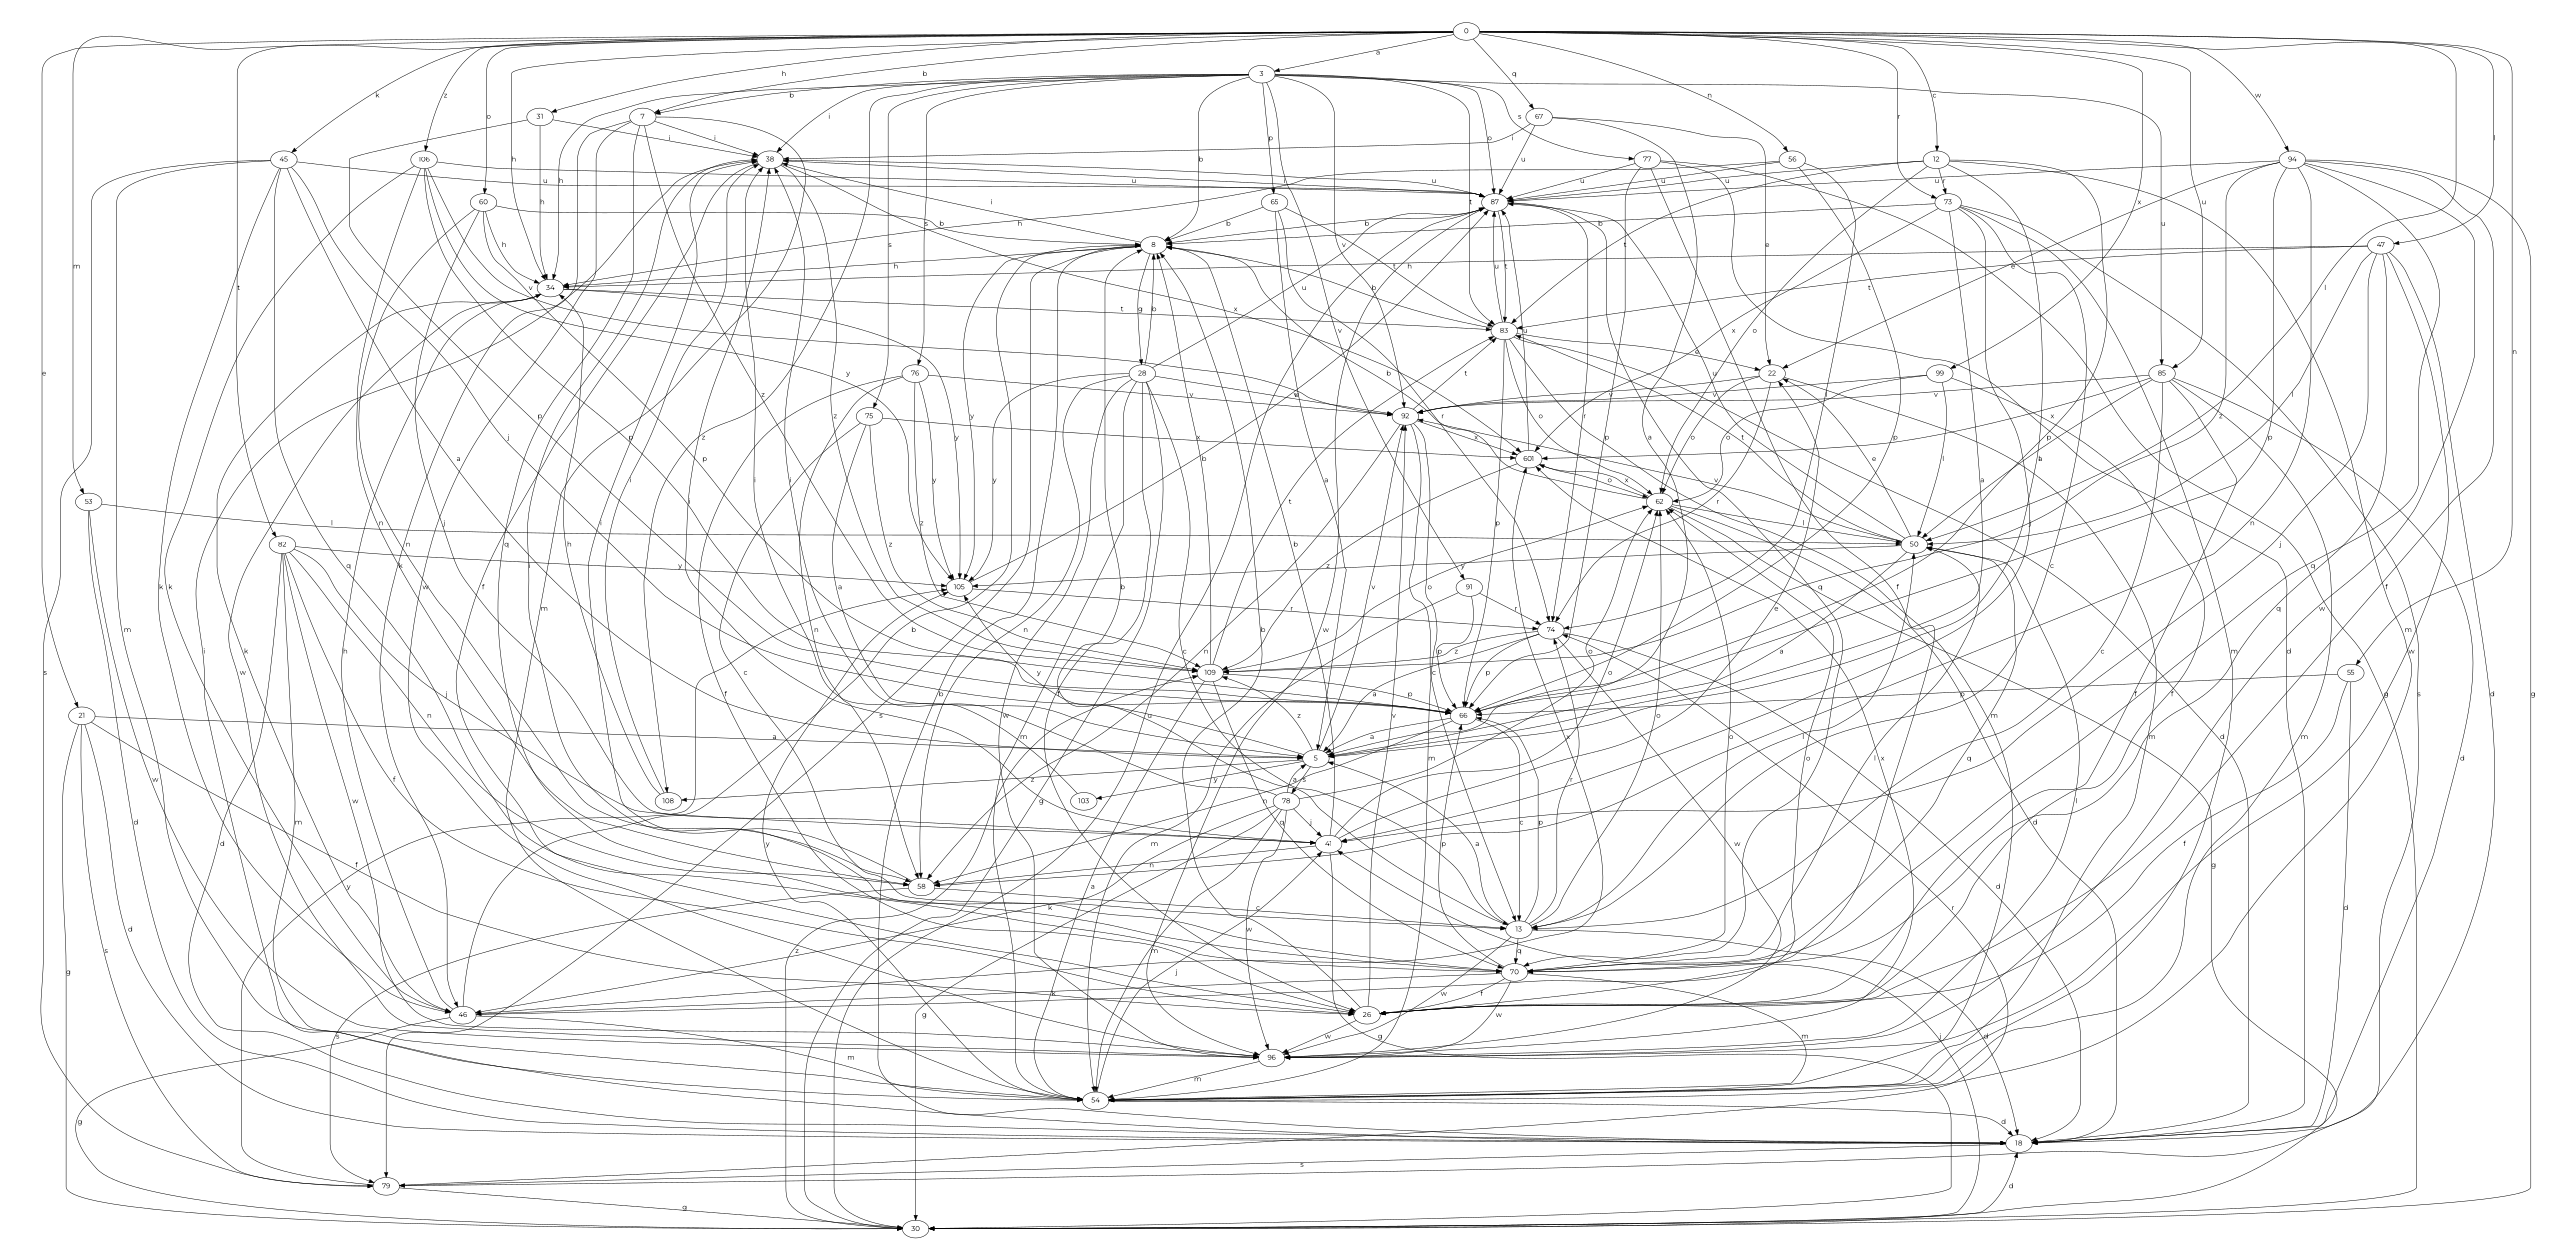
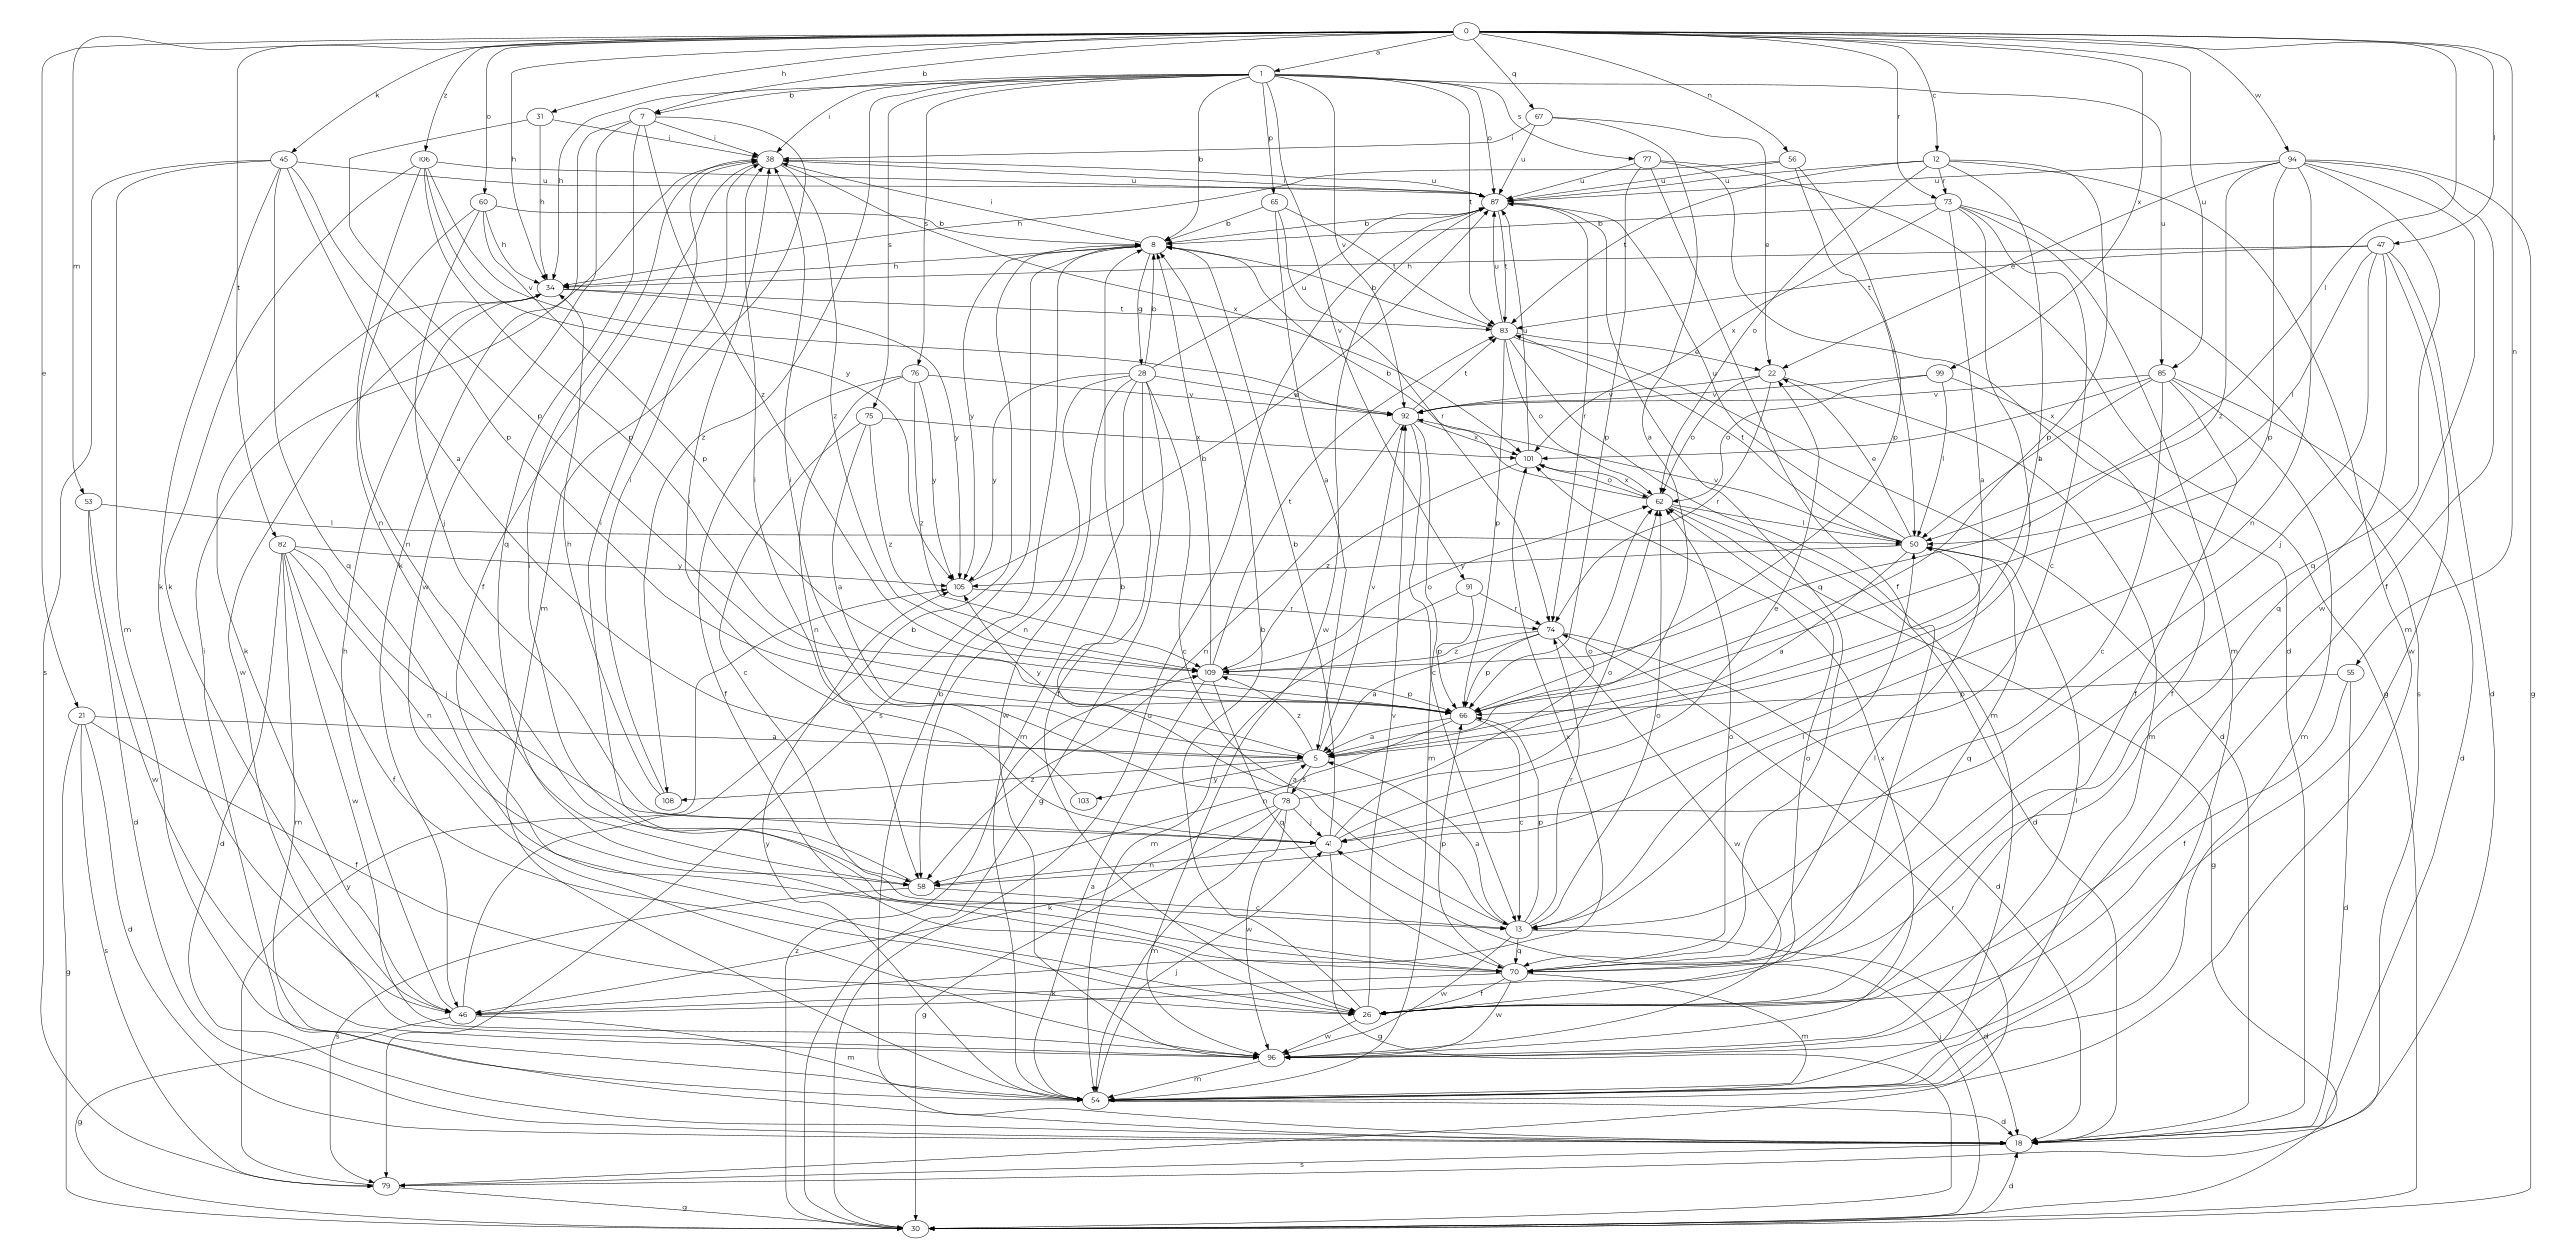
(1262, 74) -> (1262, 74)
(509, 438) -> (509, 438)
(1812, 458) -> (1873, 300)
(1529, 459) -> (1529, 459)
